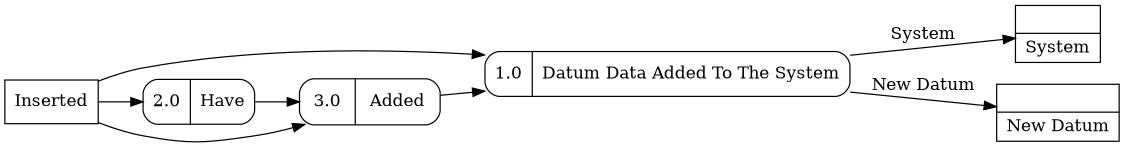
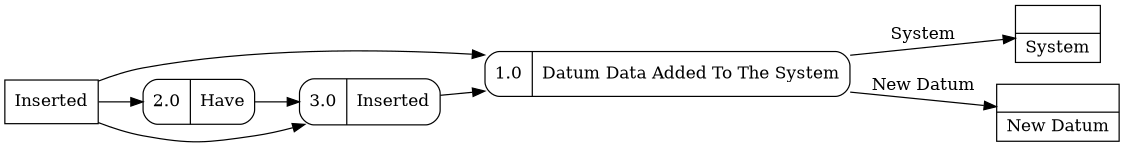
(398, 101) -> (393, 101)
